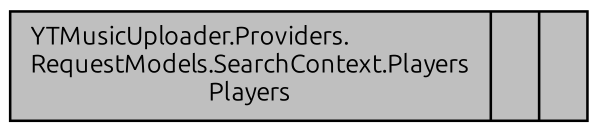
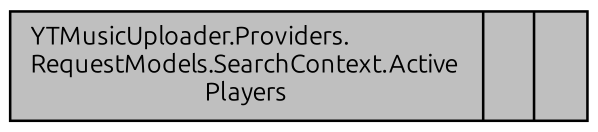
(250, 65) -> (245, 65)
